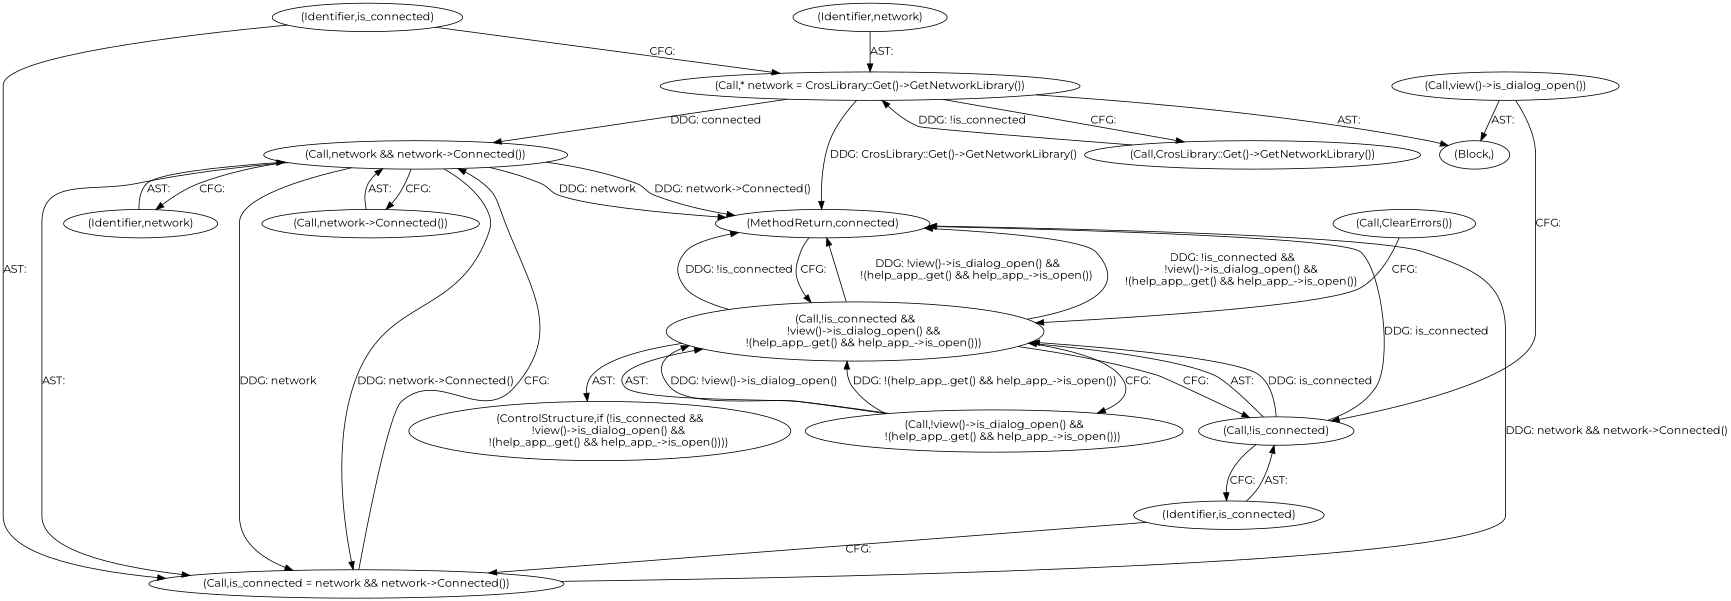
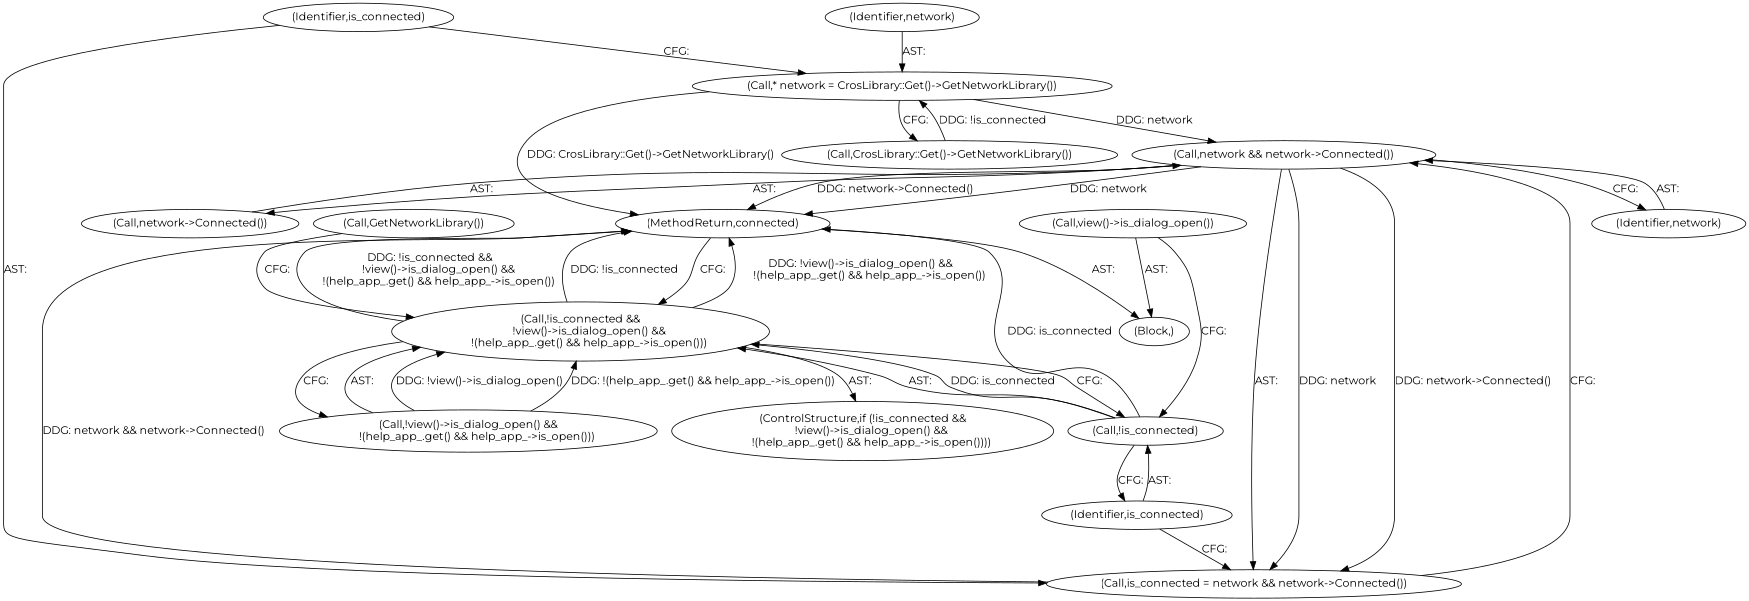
(1239, 113) -> (985, 245)
(716, 121) -> (1154, 121)
(420, 189) -> (766, 189)
(1404, 224) -> (414, 224)
